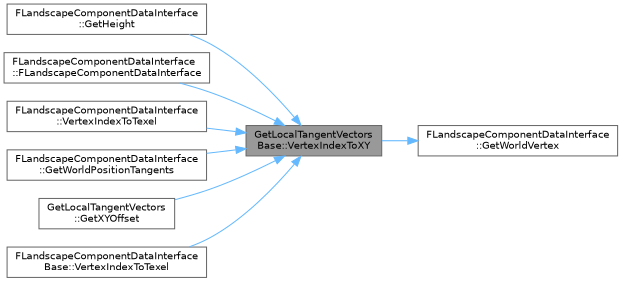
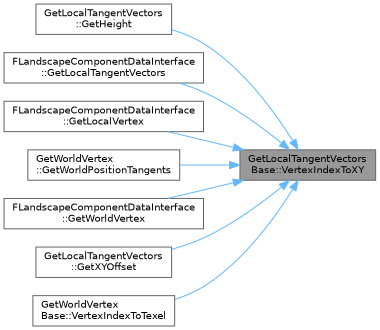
(107, 19) -> (104, 19)
(107, 68) -> (104, 68)
(107, 116) -> (104, 116)
(395, 141) -> (201, 191)
(107, 165) -> (104, 165)
(107, 262) -> (104, 311)
